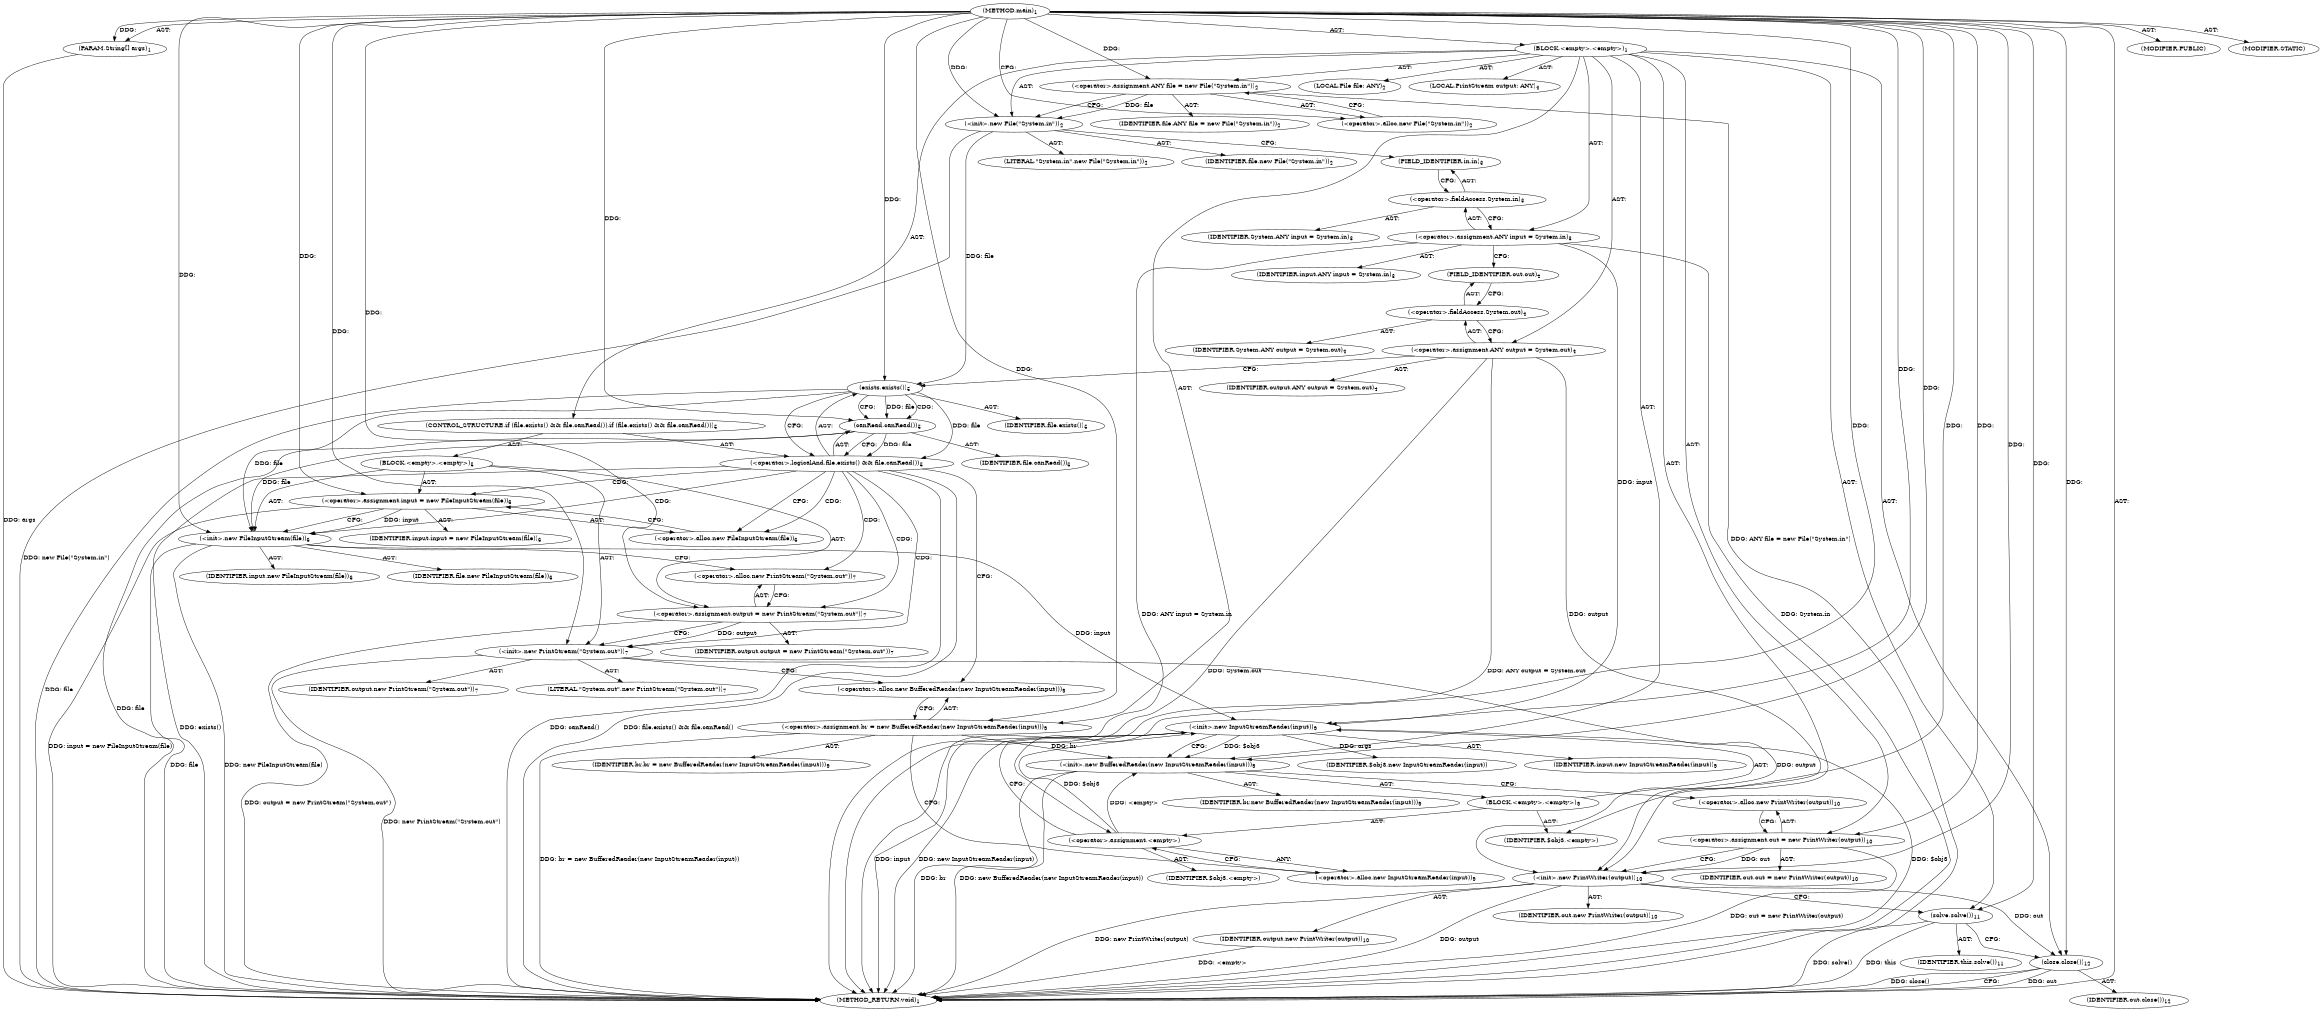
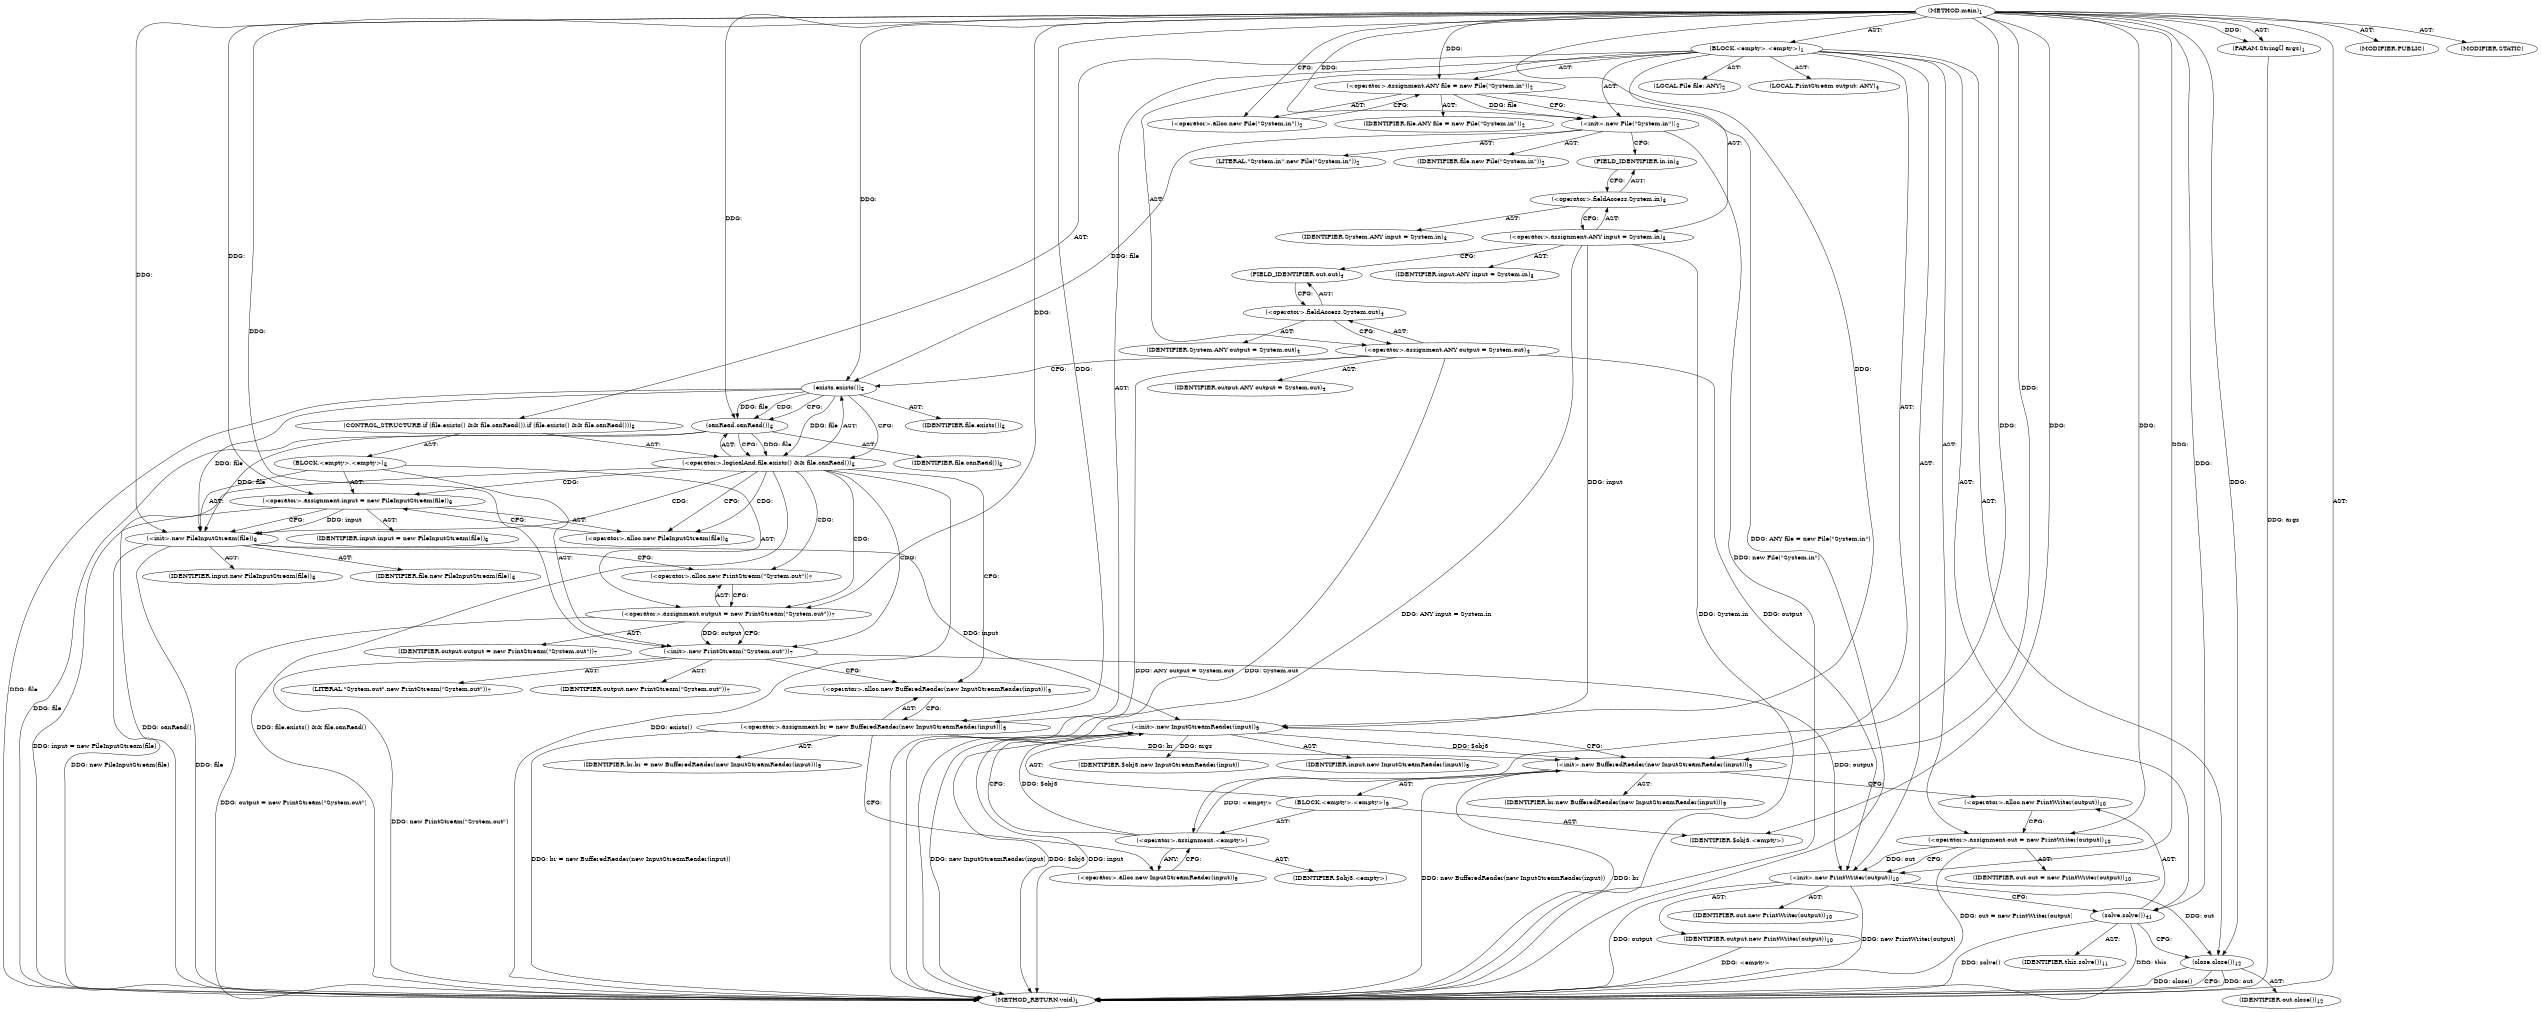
(1781, 823) -> (2157, 849)
(1977, 915) -> (2149, 915)
